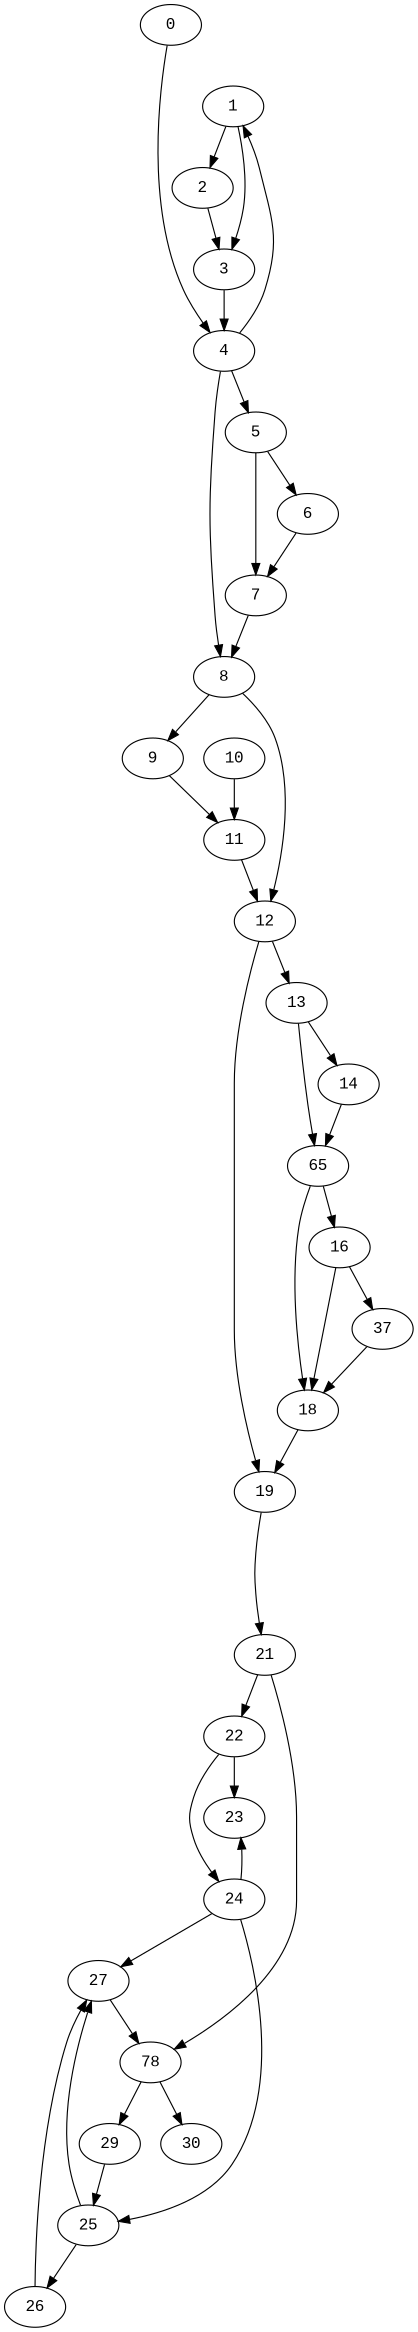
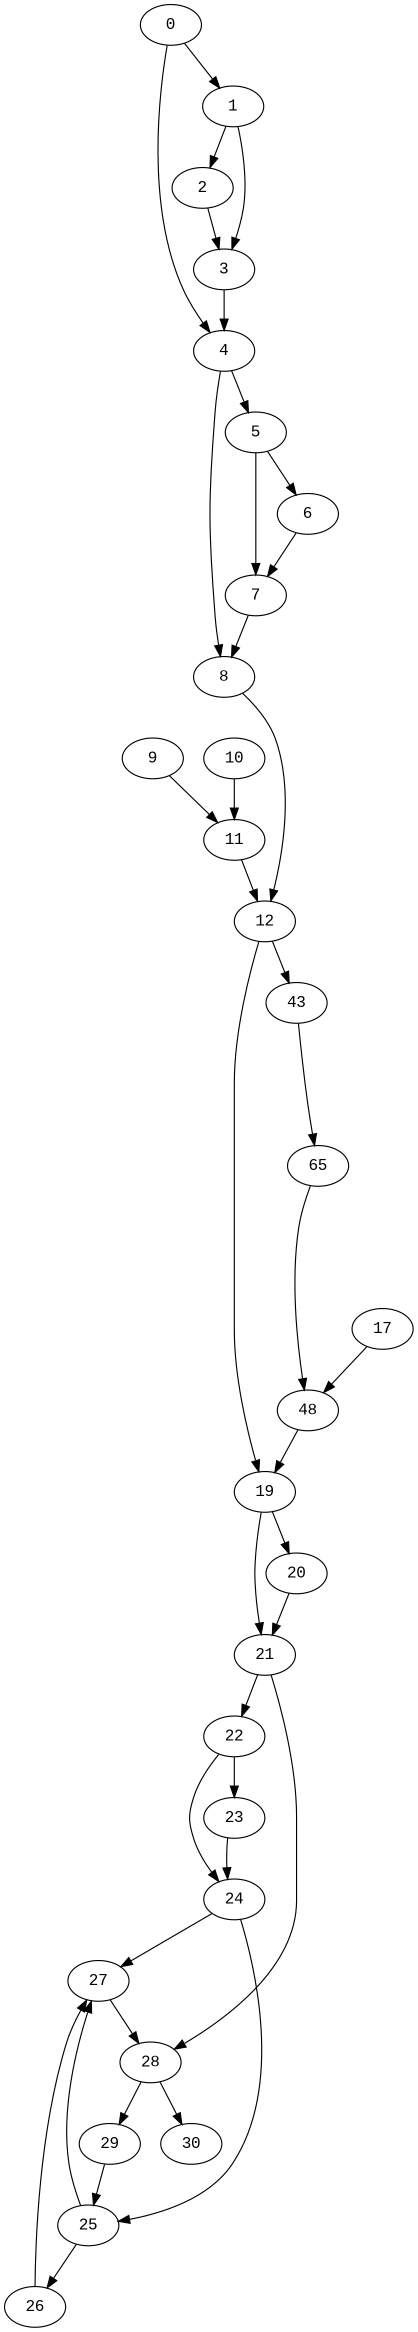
(273, 237) -> (199, 61)
(192, 713) -> none
(297, 1003) -> (297, 1003)
(349, 1084) -> none
(340, 1247) -> none
(383, 1329) -> (383, 1329)
(308, 1410) -> (308, 1410)
none -> (297, 1573)
(242, 1864) -> (227, 1853)
(151, 2062) -> (151, 2062)
